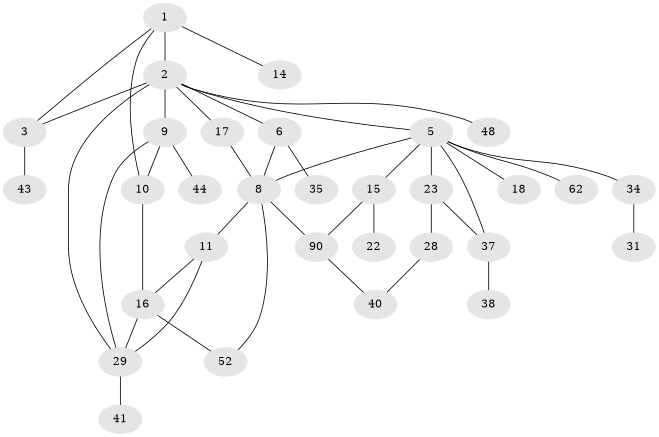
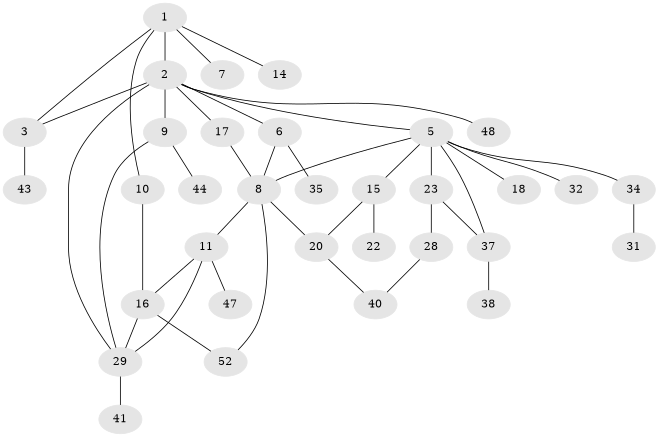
none -> (222, 75)
(154, 161) -> none
(576, 190) -> (576, 190)
(316, 247) -> (316, 247)
none -> (230, 305)
